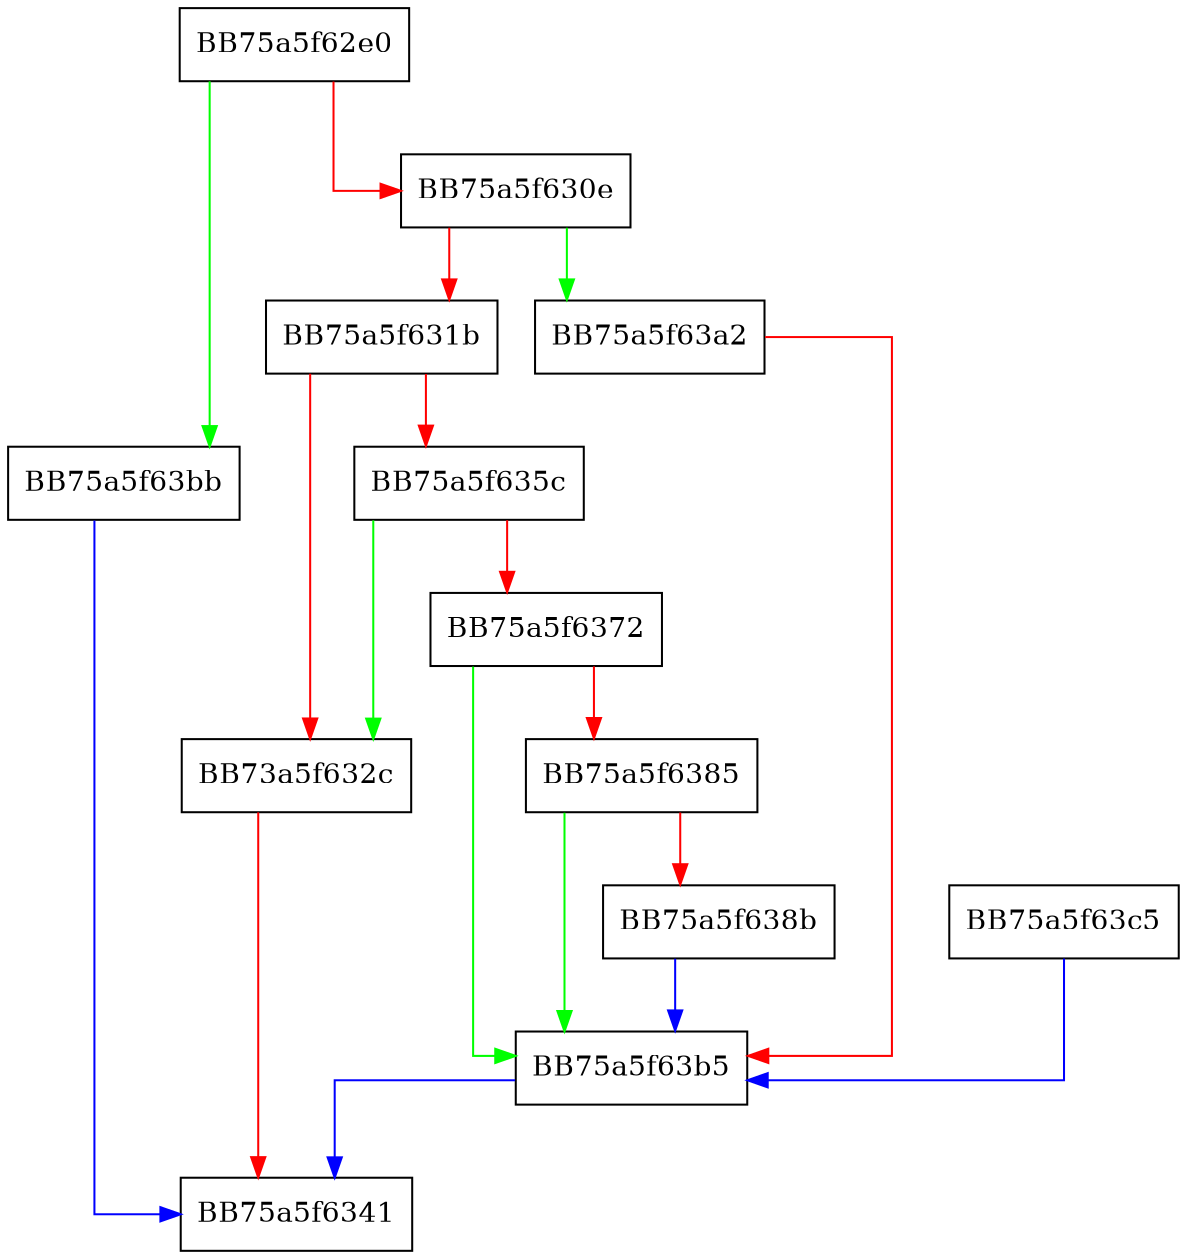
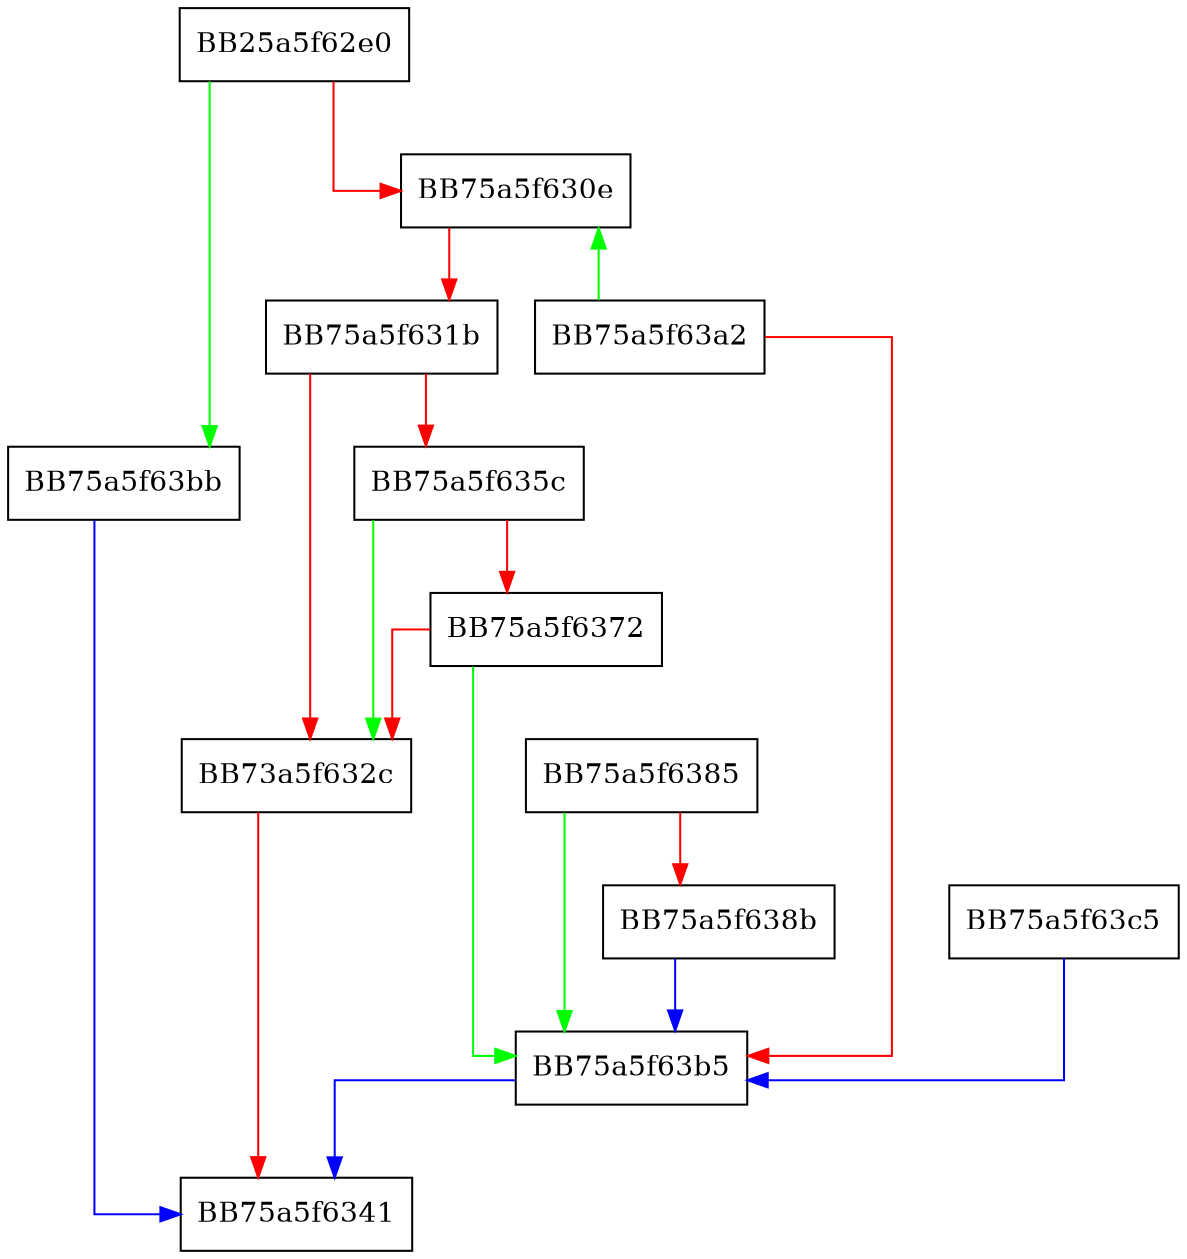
(294, 45) -> (294, 45)
(567, 254) -> (599, 274)
(594, 692) -> (392, 655)
